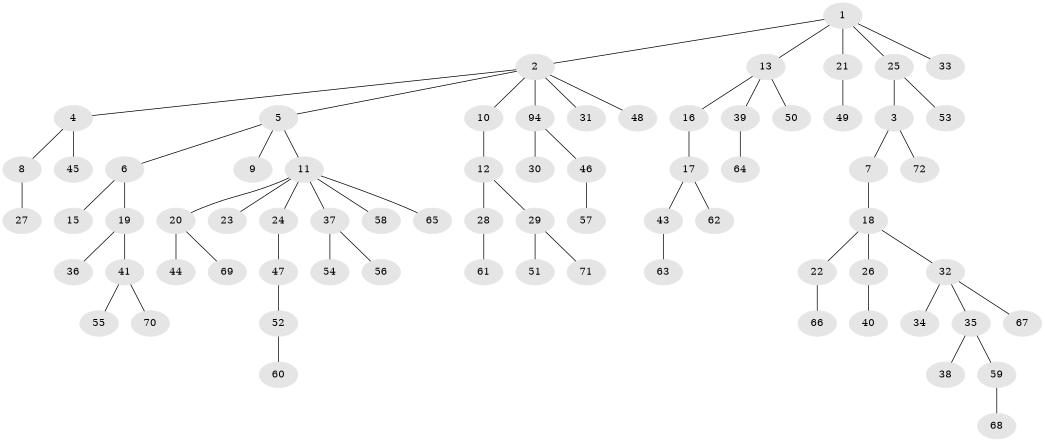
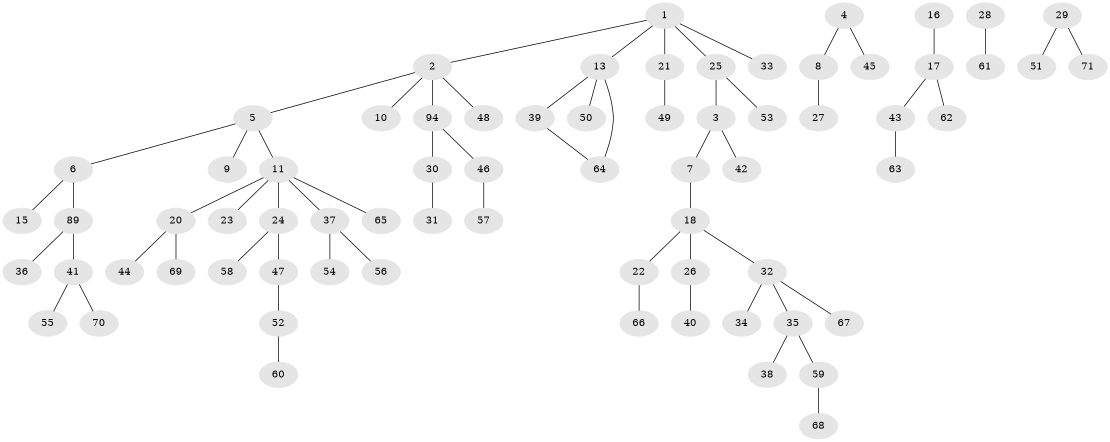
(304, 93) -> none
(561, 93) -> (432, 195)
(727, 93) -> (613, 118)
(484, 170) -> none
(920, 170) -> (742, 170)
(343, 195) -> (253, 246)
(125, 221) -> (73, 221)
